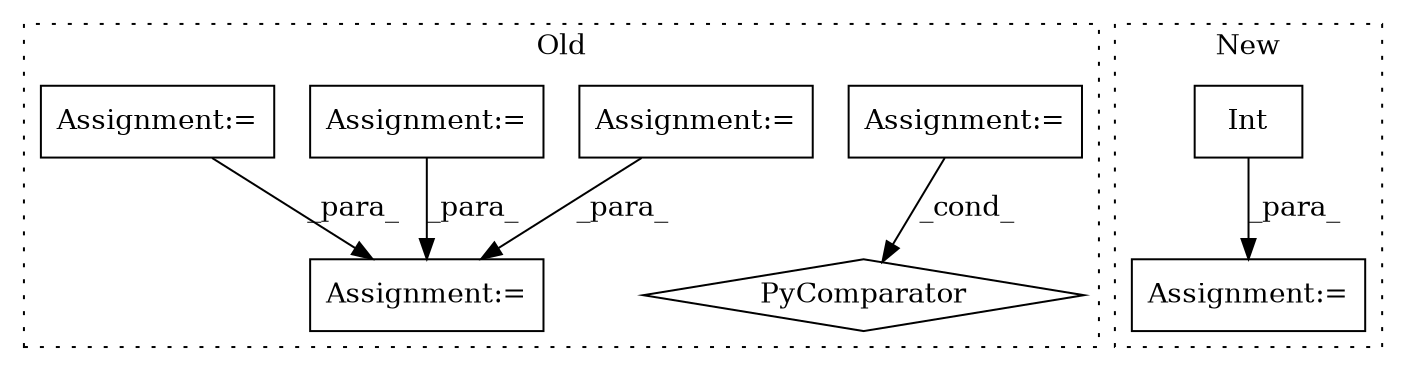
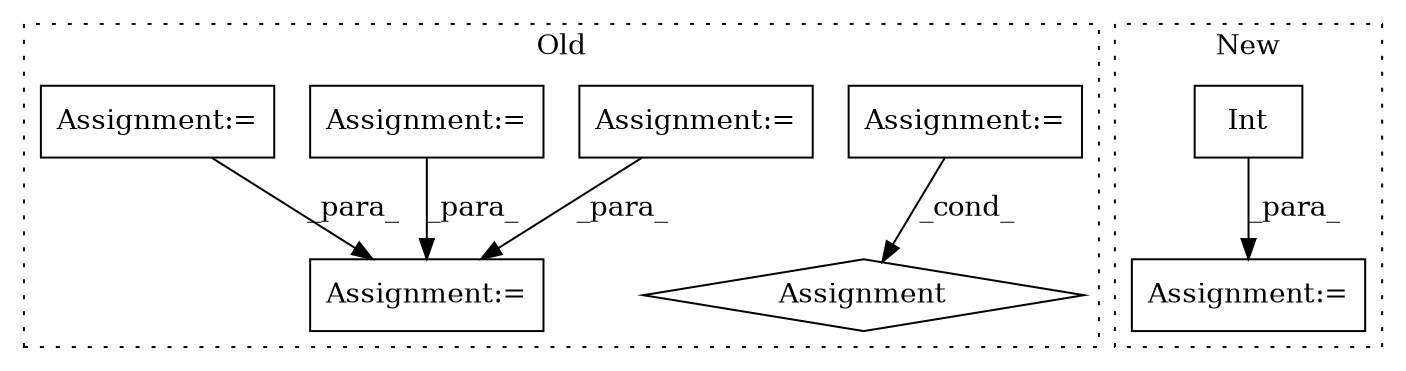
(864, 295) -> (864, 295)
